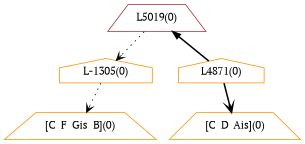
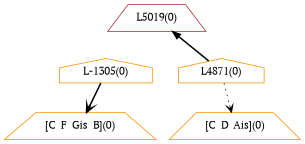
(133, 43) -> none
(95, 94) -> (95, 94)
(227, 94) -> (227, 94)
